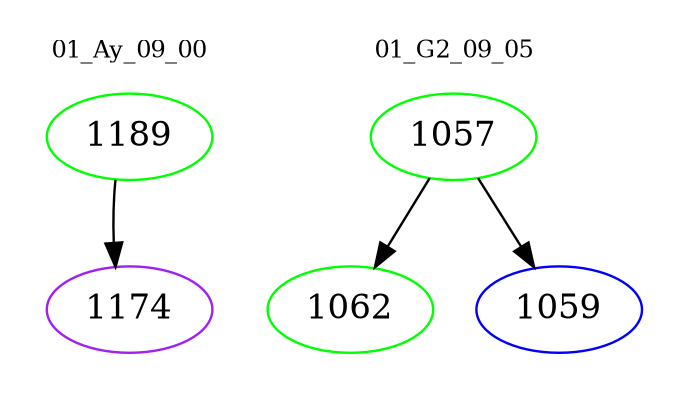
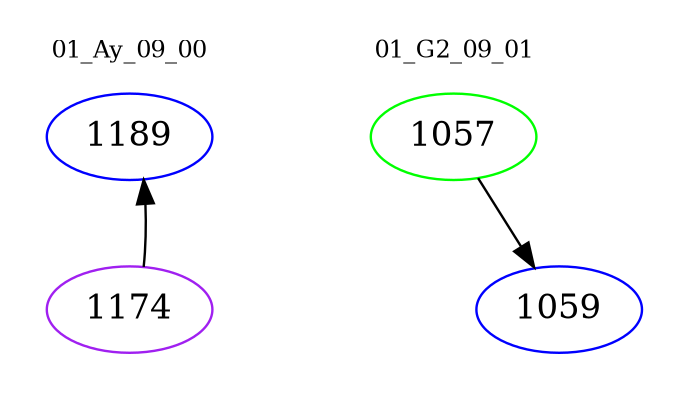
(455, 52) -> (455, 52)
(130, 137) -> (130, 137)
(114, 211) -> (146, 236)
(350, 310) -> none
